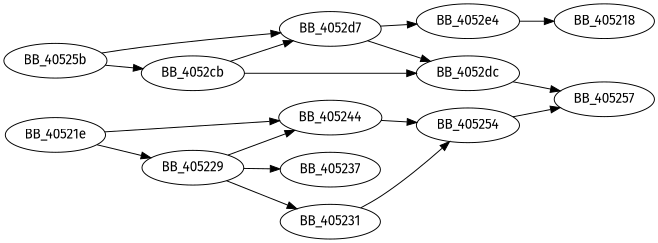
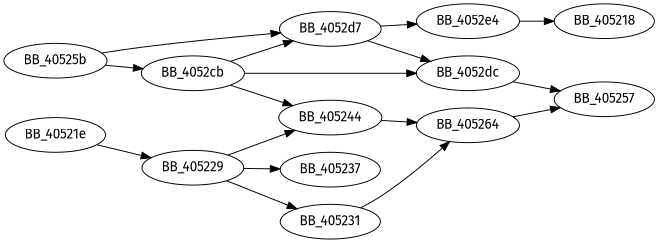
(468, 125) -> (468, 125)
(187, 127) -> (257, 94)
